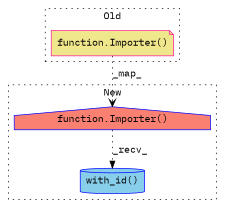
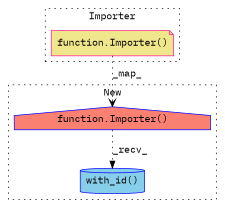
(112, 17) -> (112, 17)
